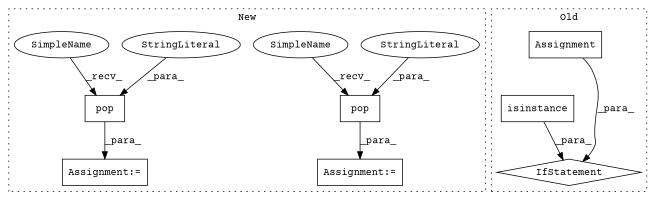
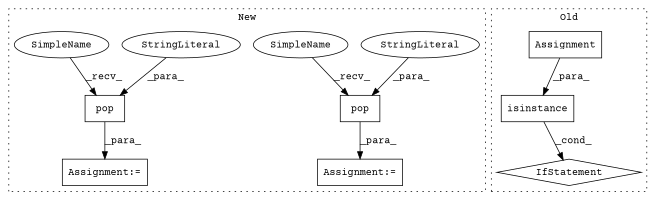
(597, 106) -> (553, 73)
(573, 140) -> (573, 140)
